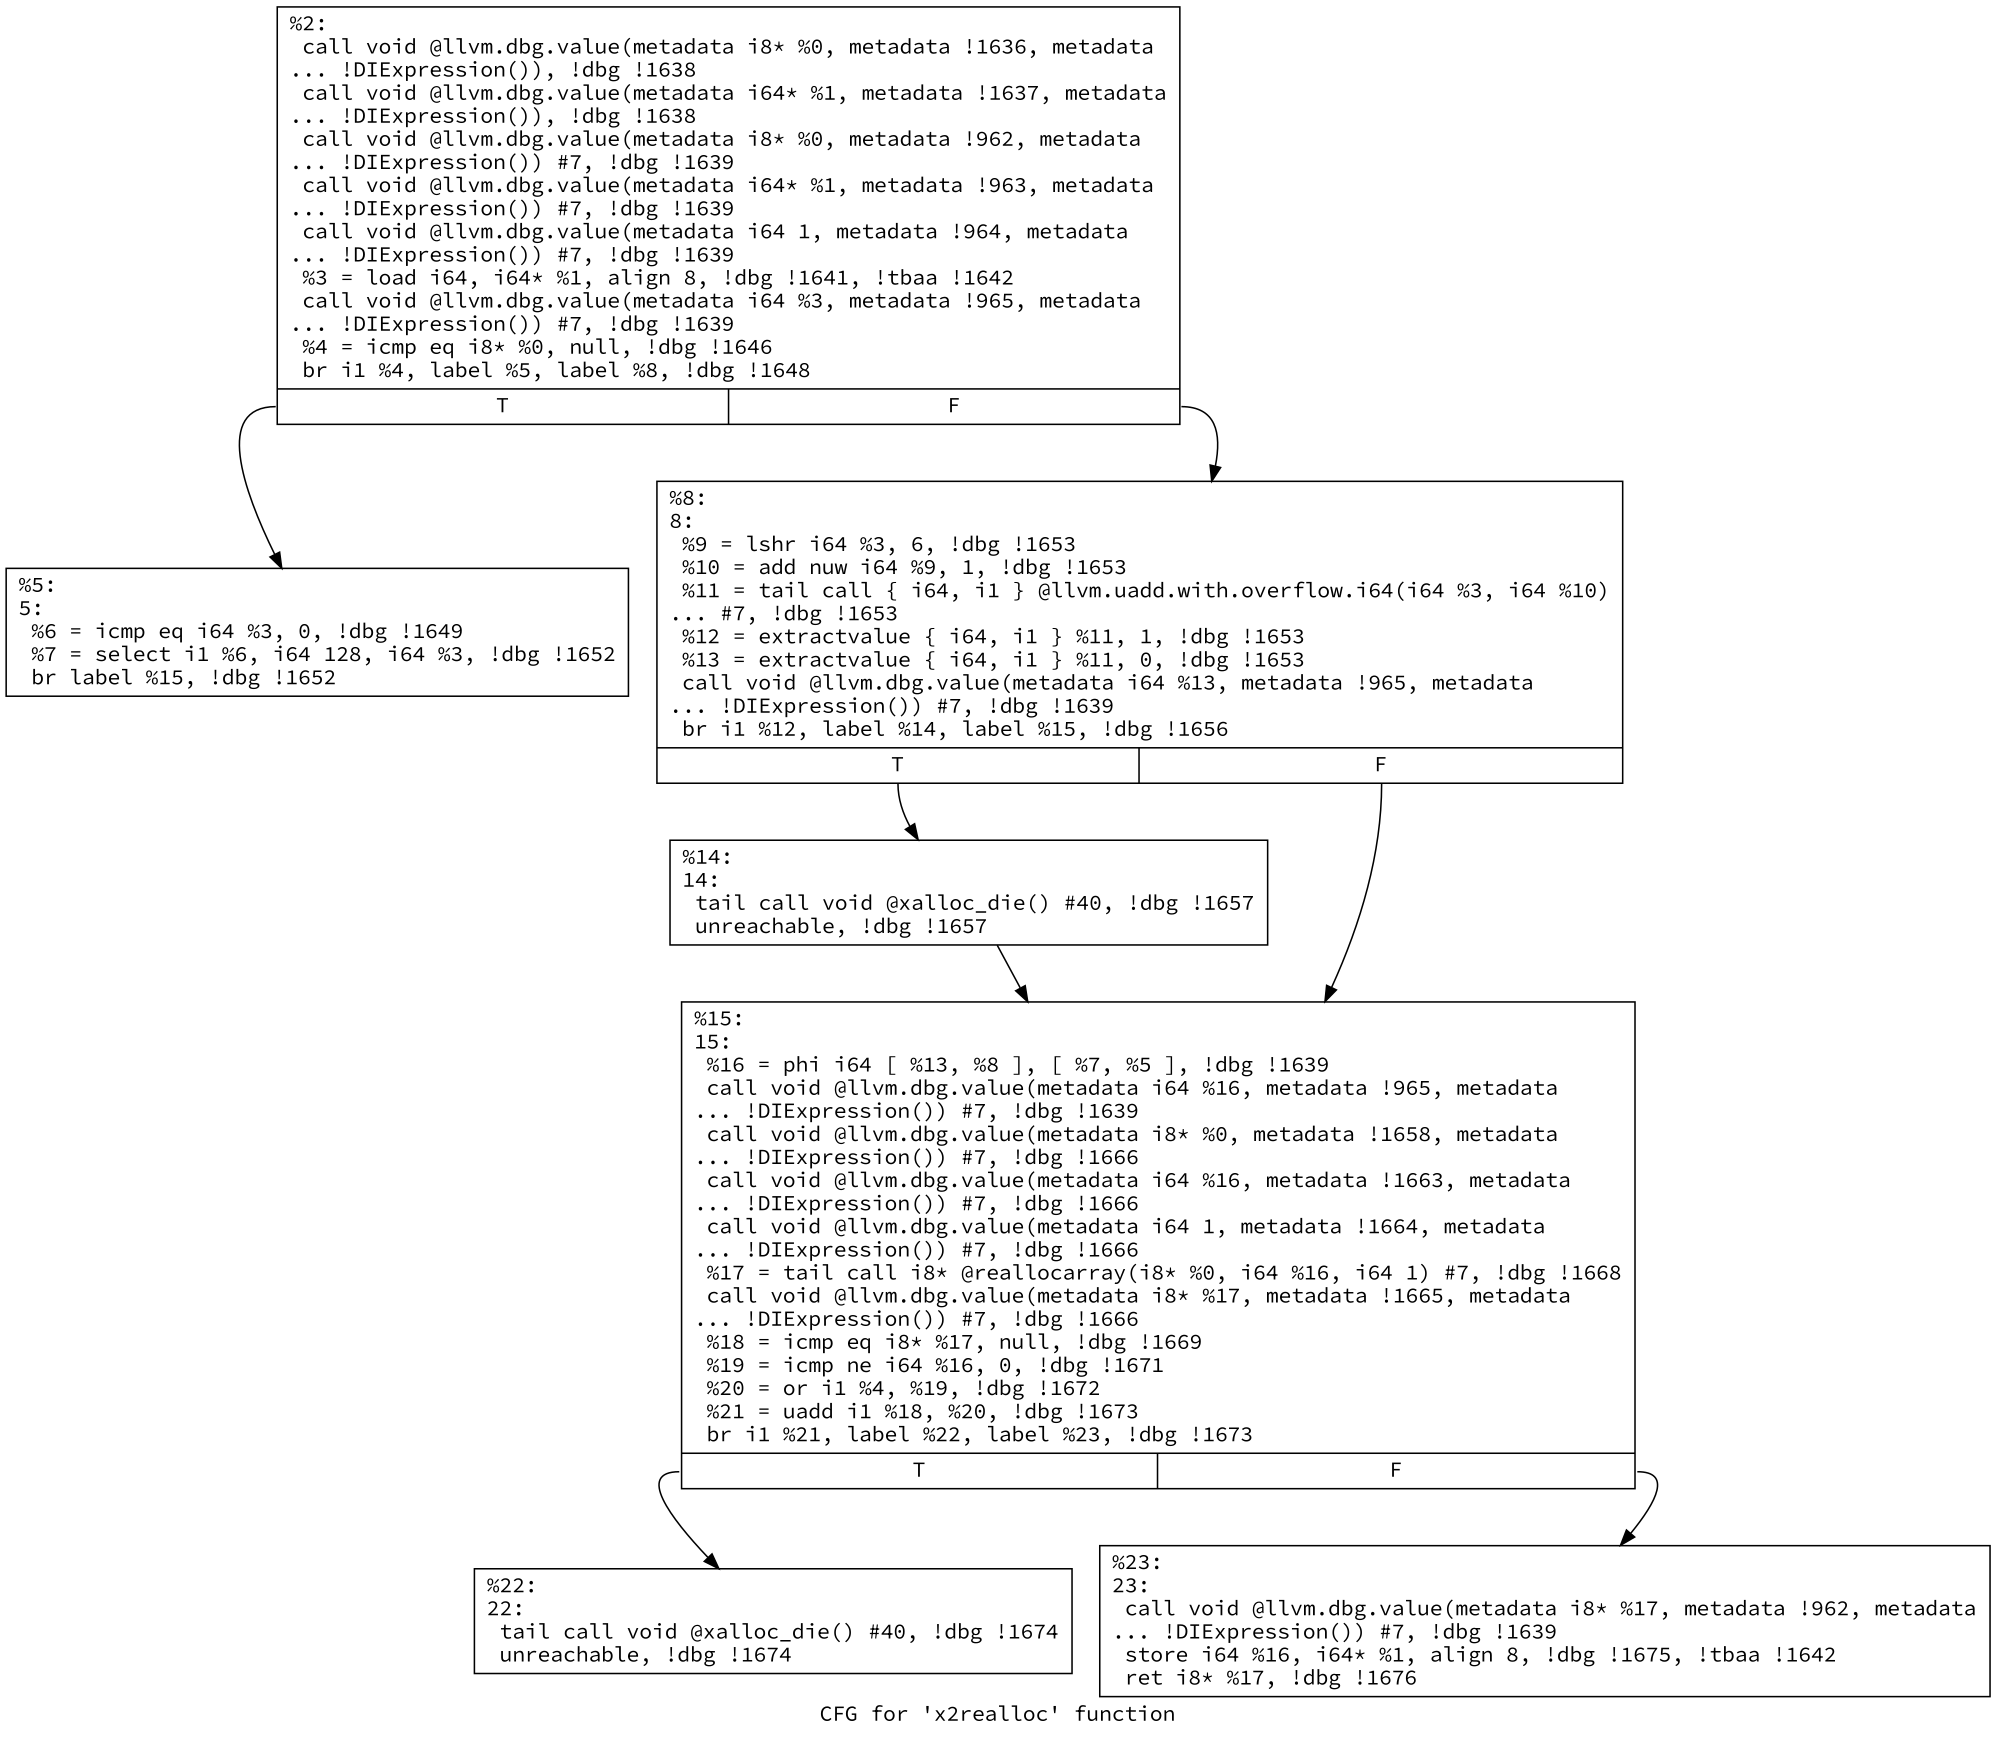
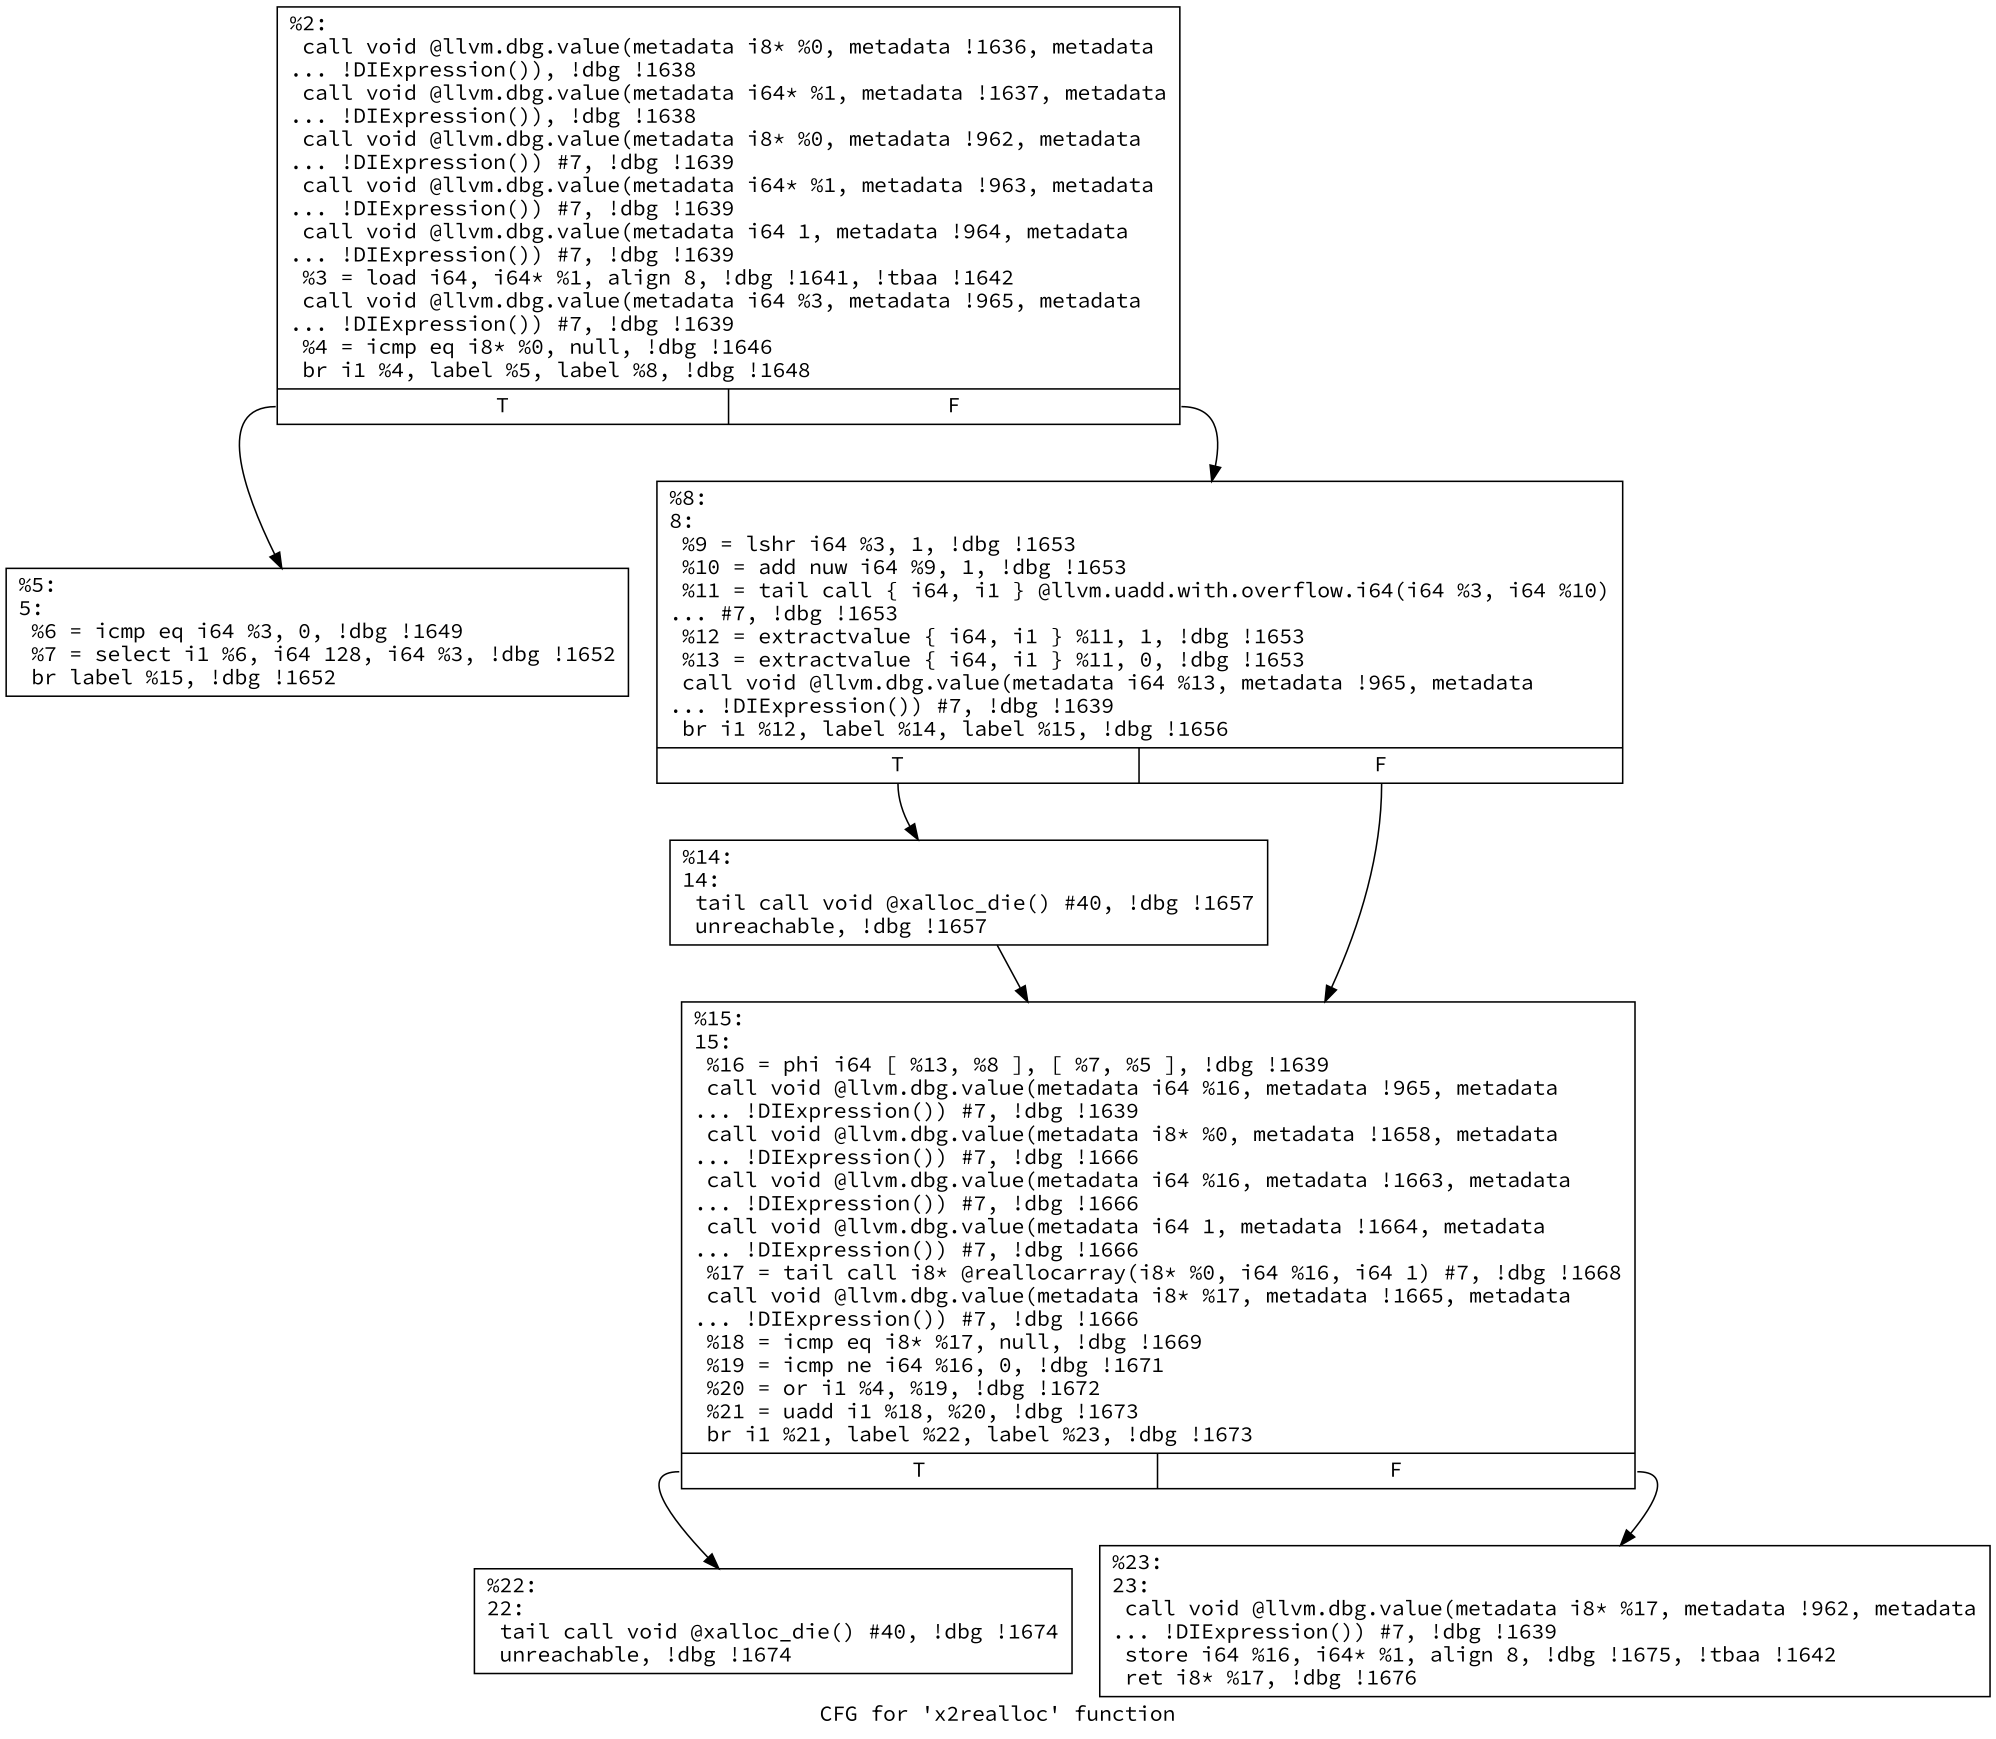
(873, 544) -> (873, 544)
